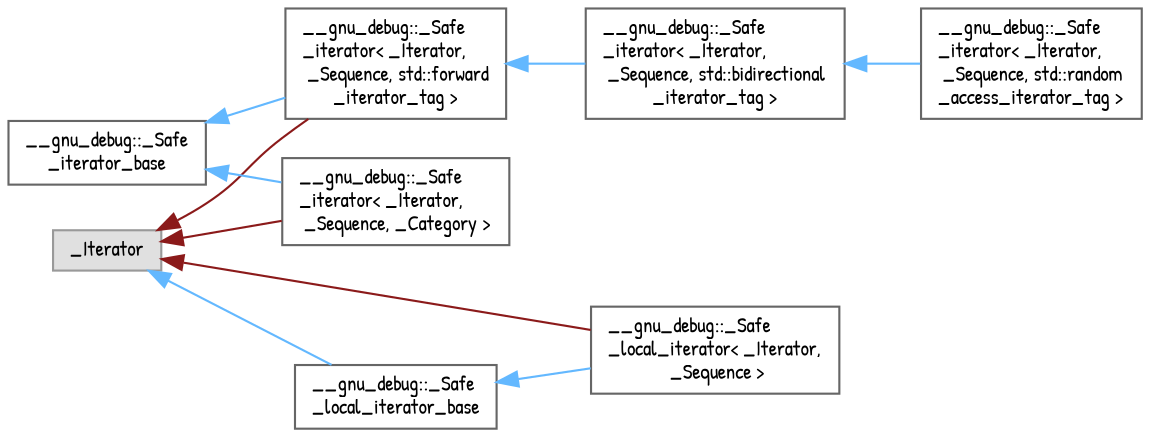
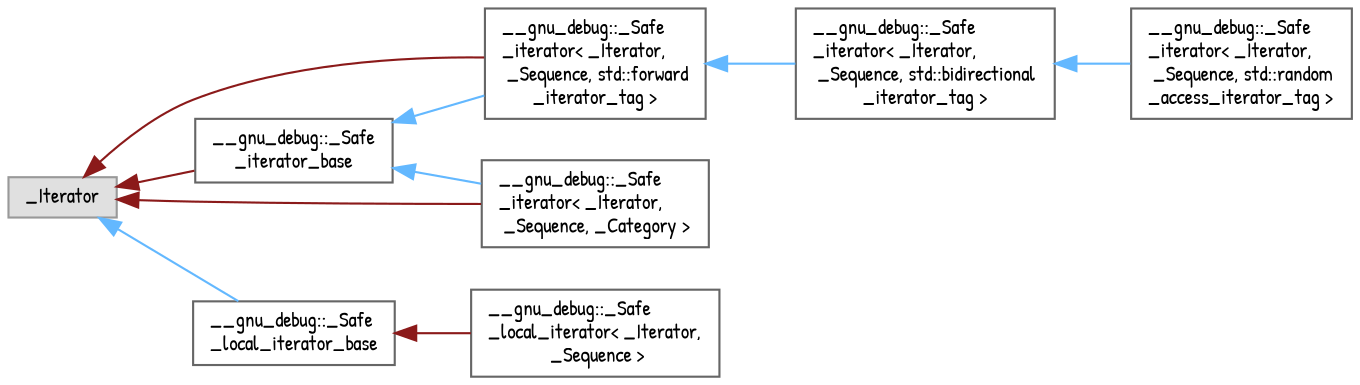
(387, 296) -> (166, 177)
(554, 374) -> (444, 333)
